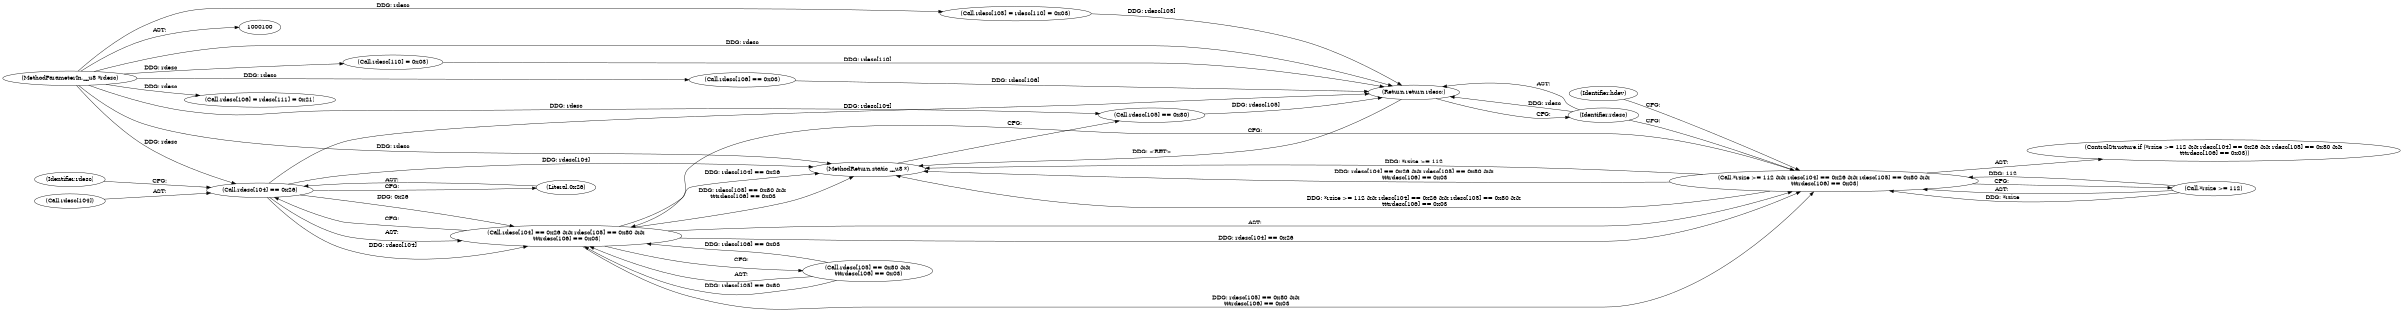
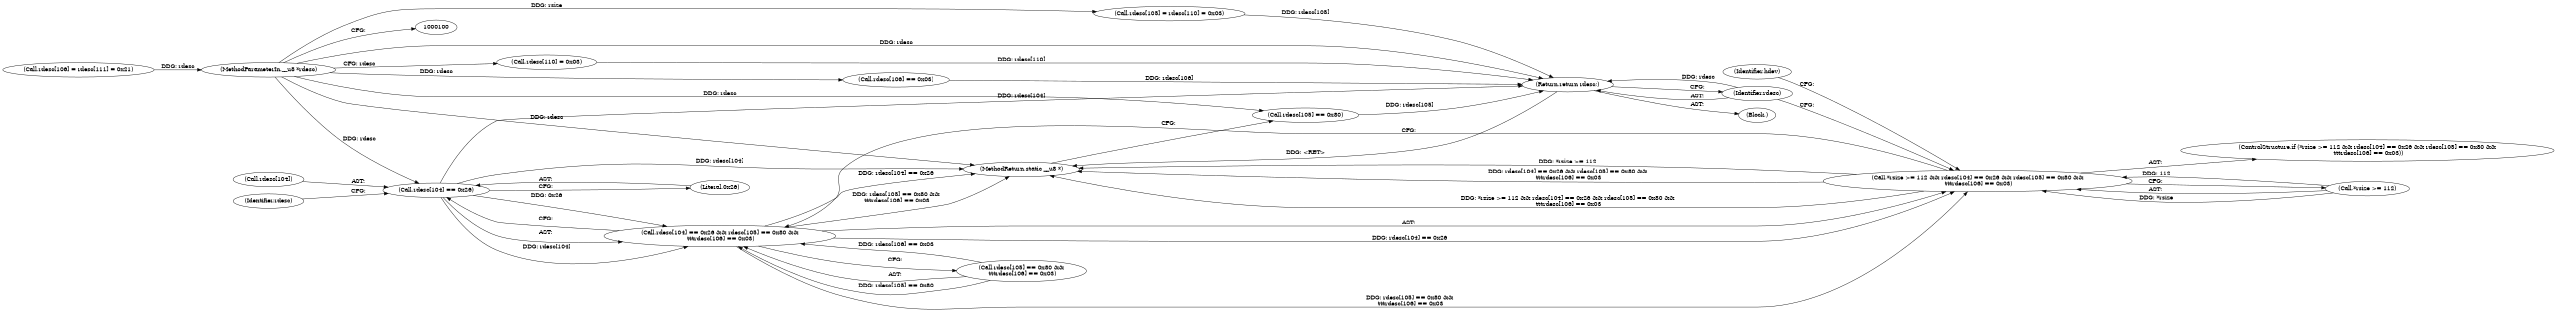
(393, 6) -> (547, 6)
(161, 30) -> (359, 31)
(161, 68) -> (359, 64)
(151, 91) -> (176, 70)
none -> (1757, 115)
